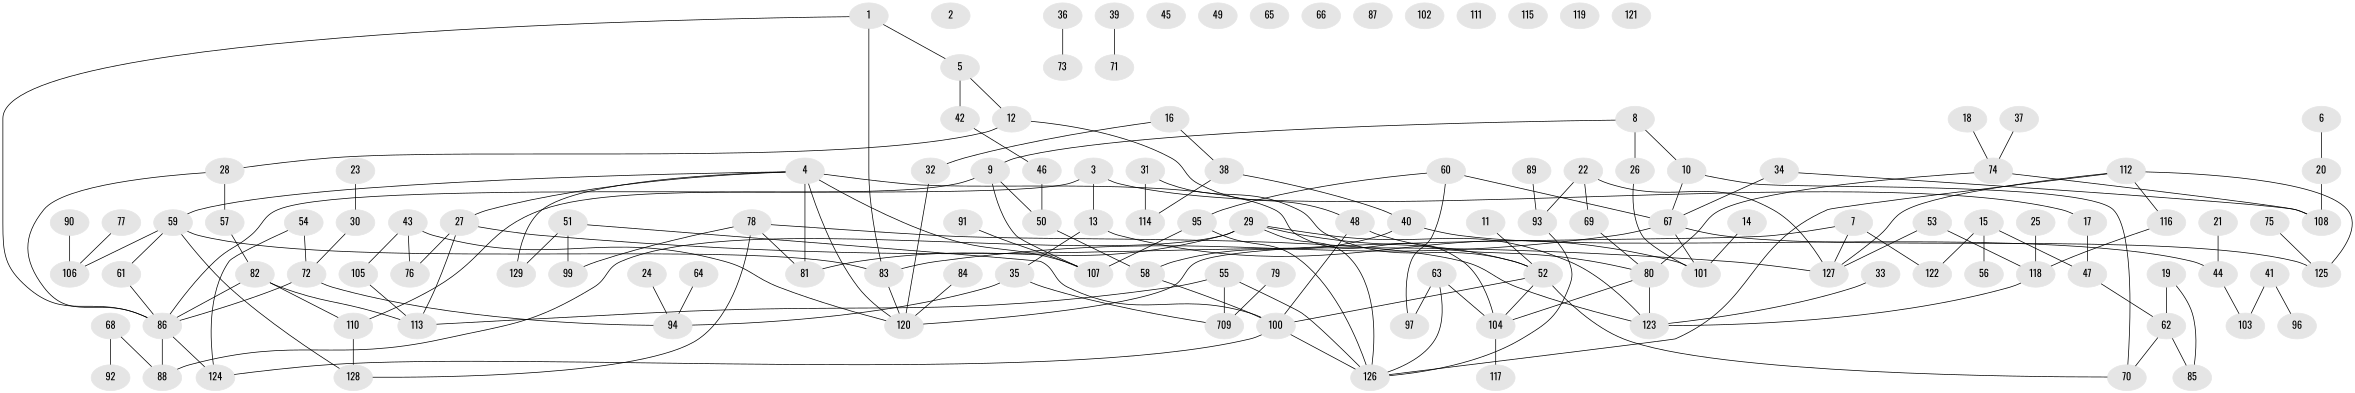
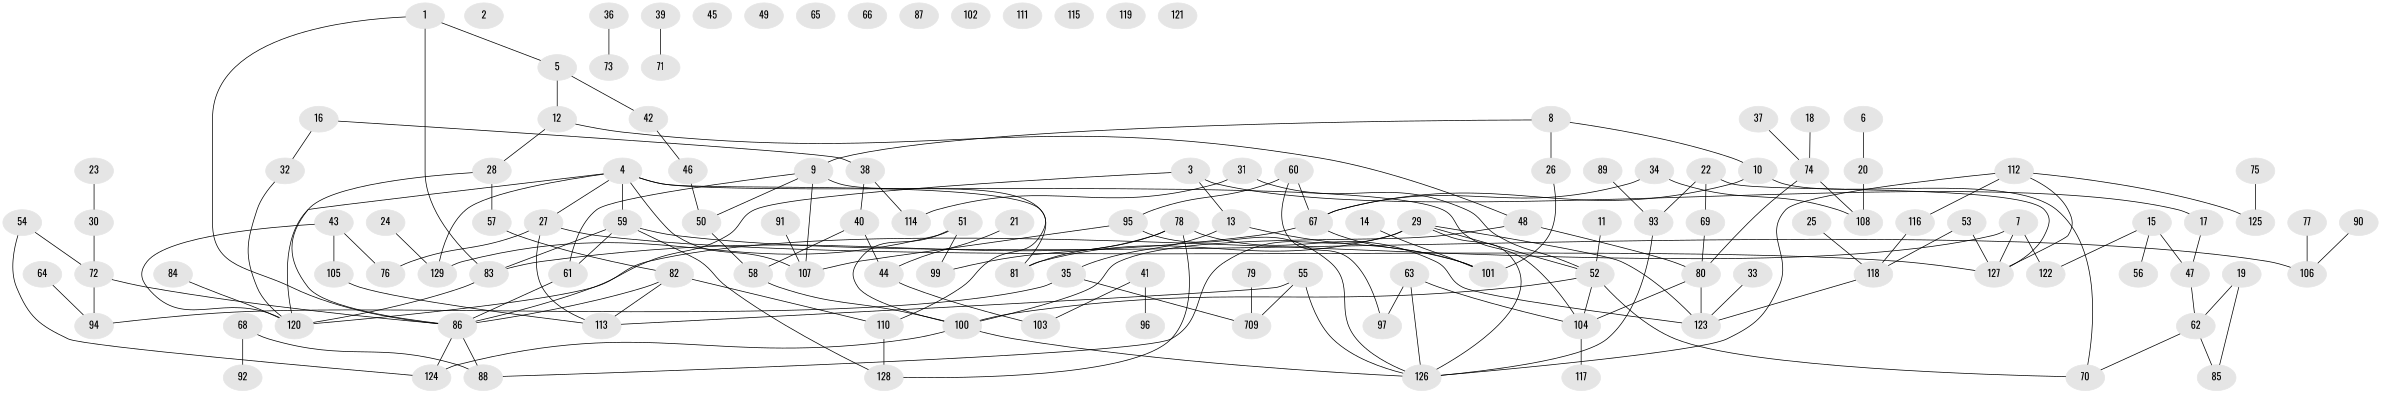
none -> (666, 193)
(2122, 245) -> none
(660, 300) -> (411, 248)
